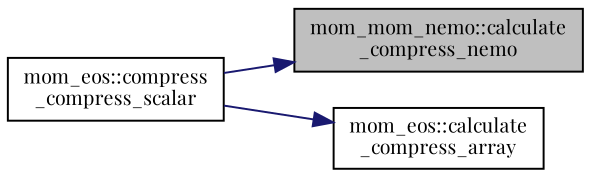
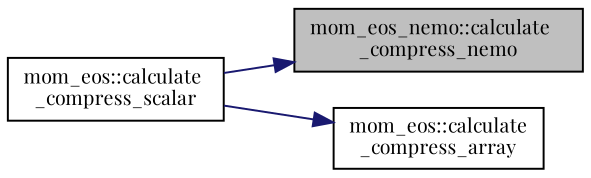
(439, 40) -> (439, 40)
(116, 89) -> (116, 89)
